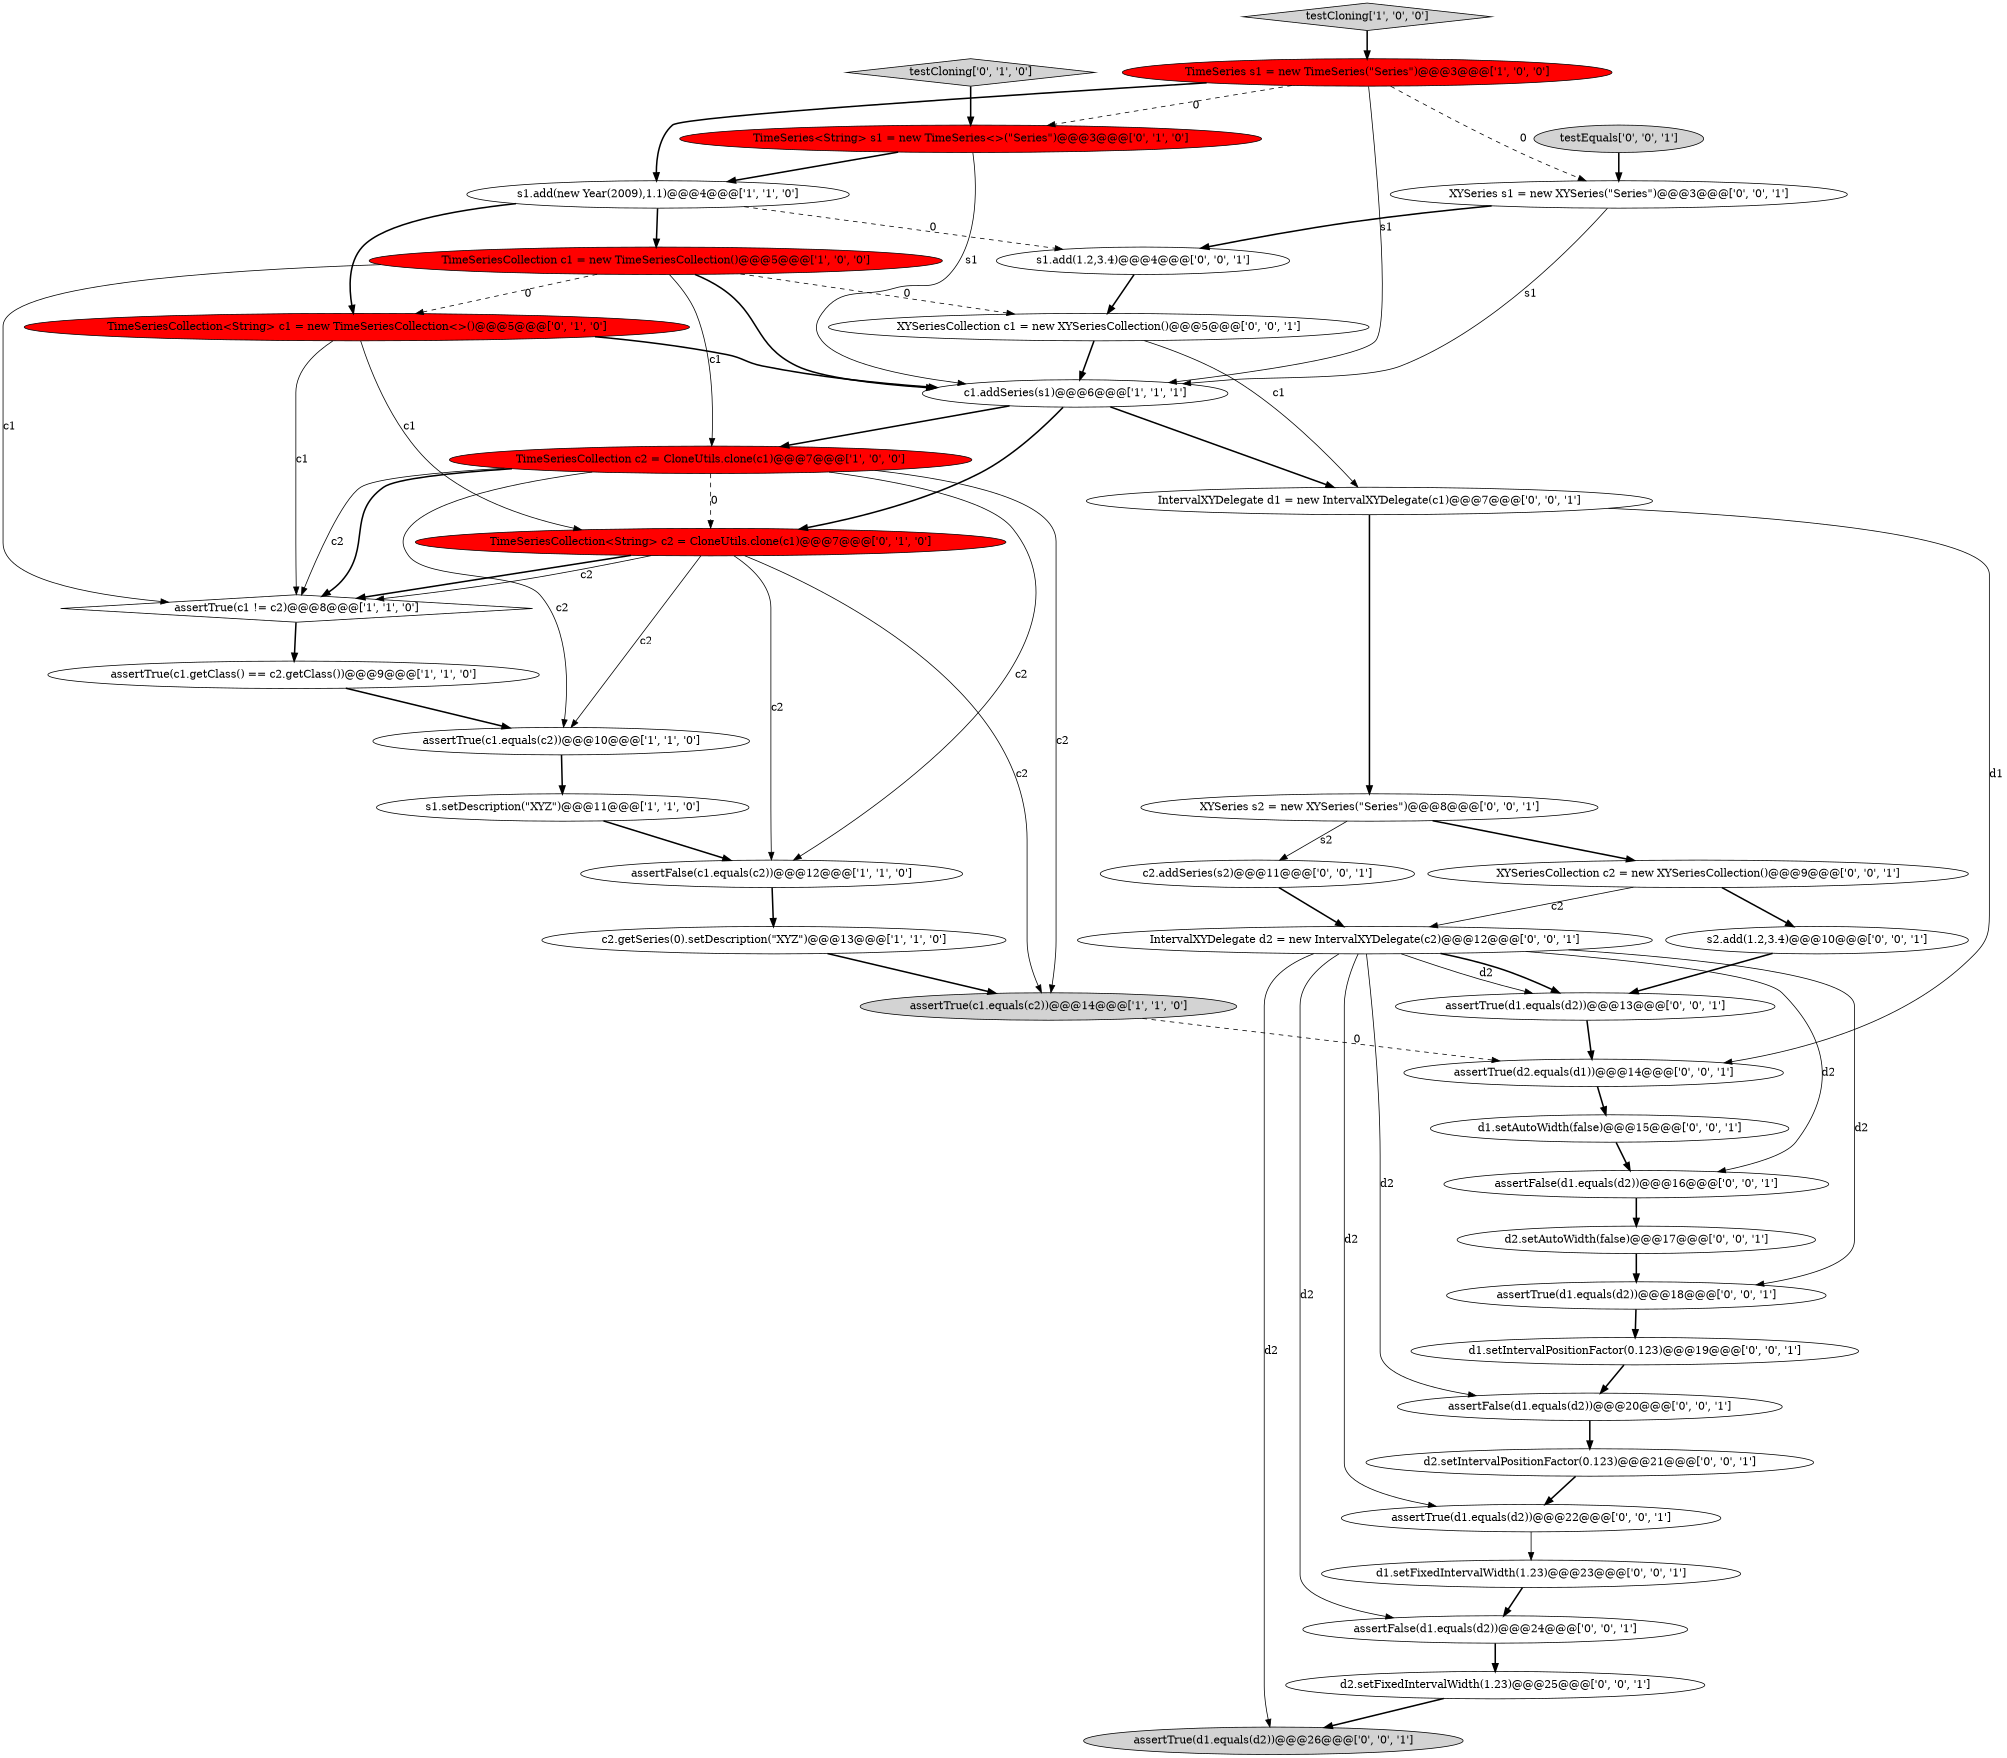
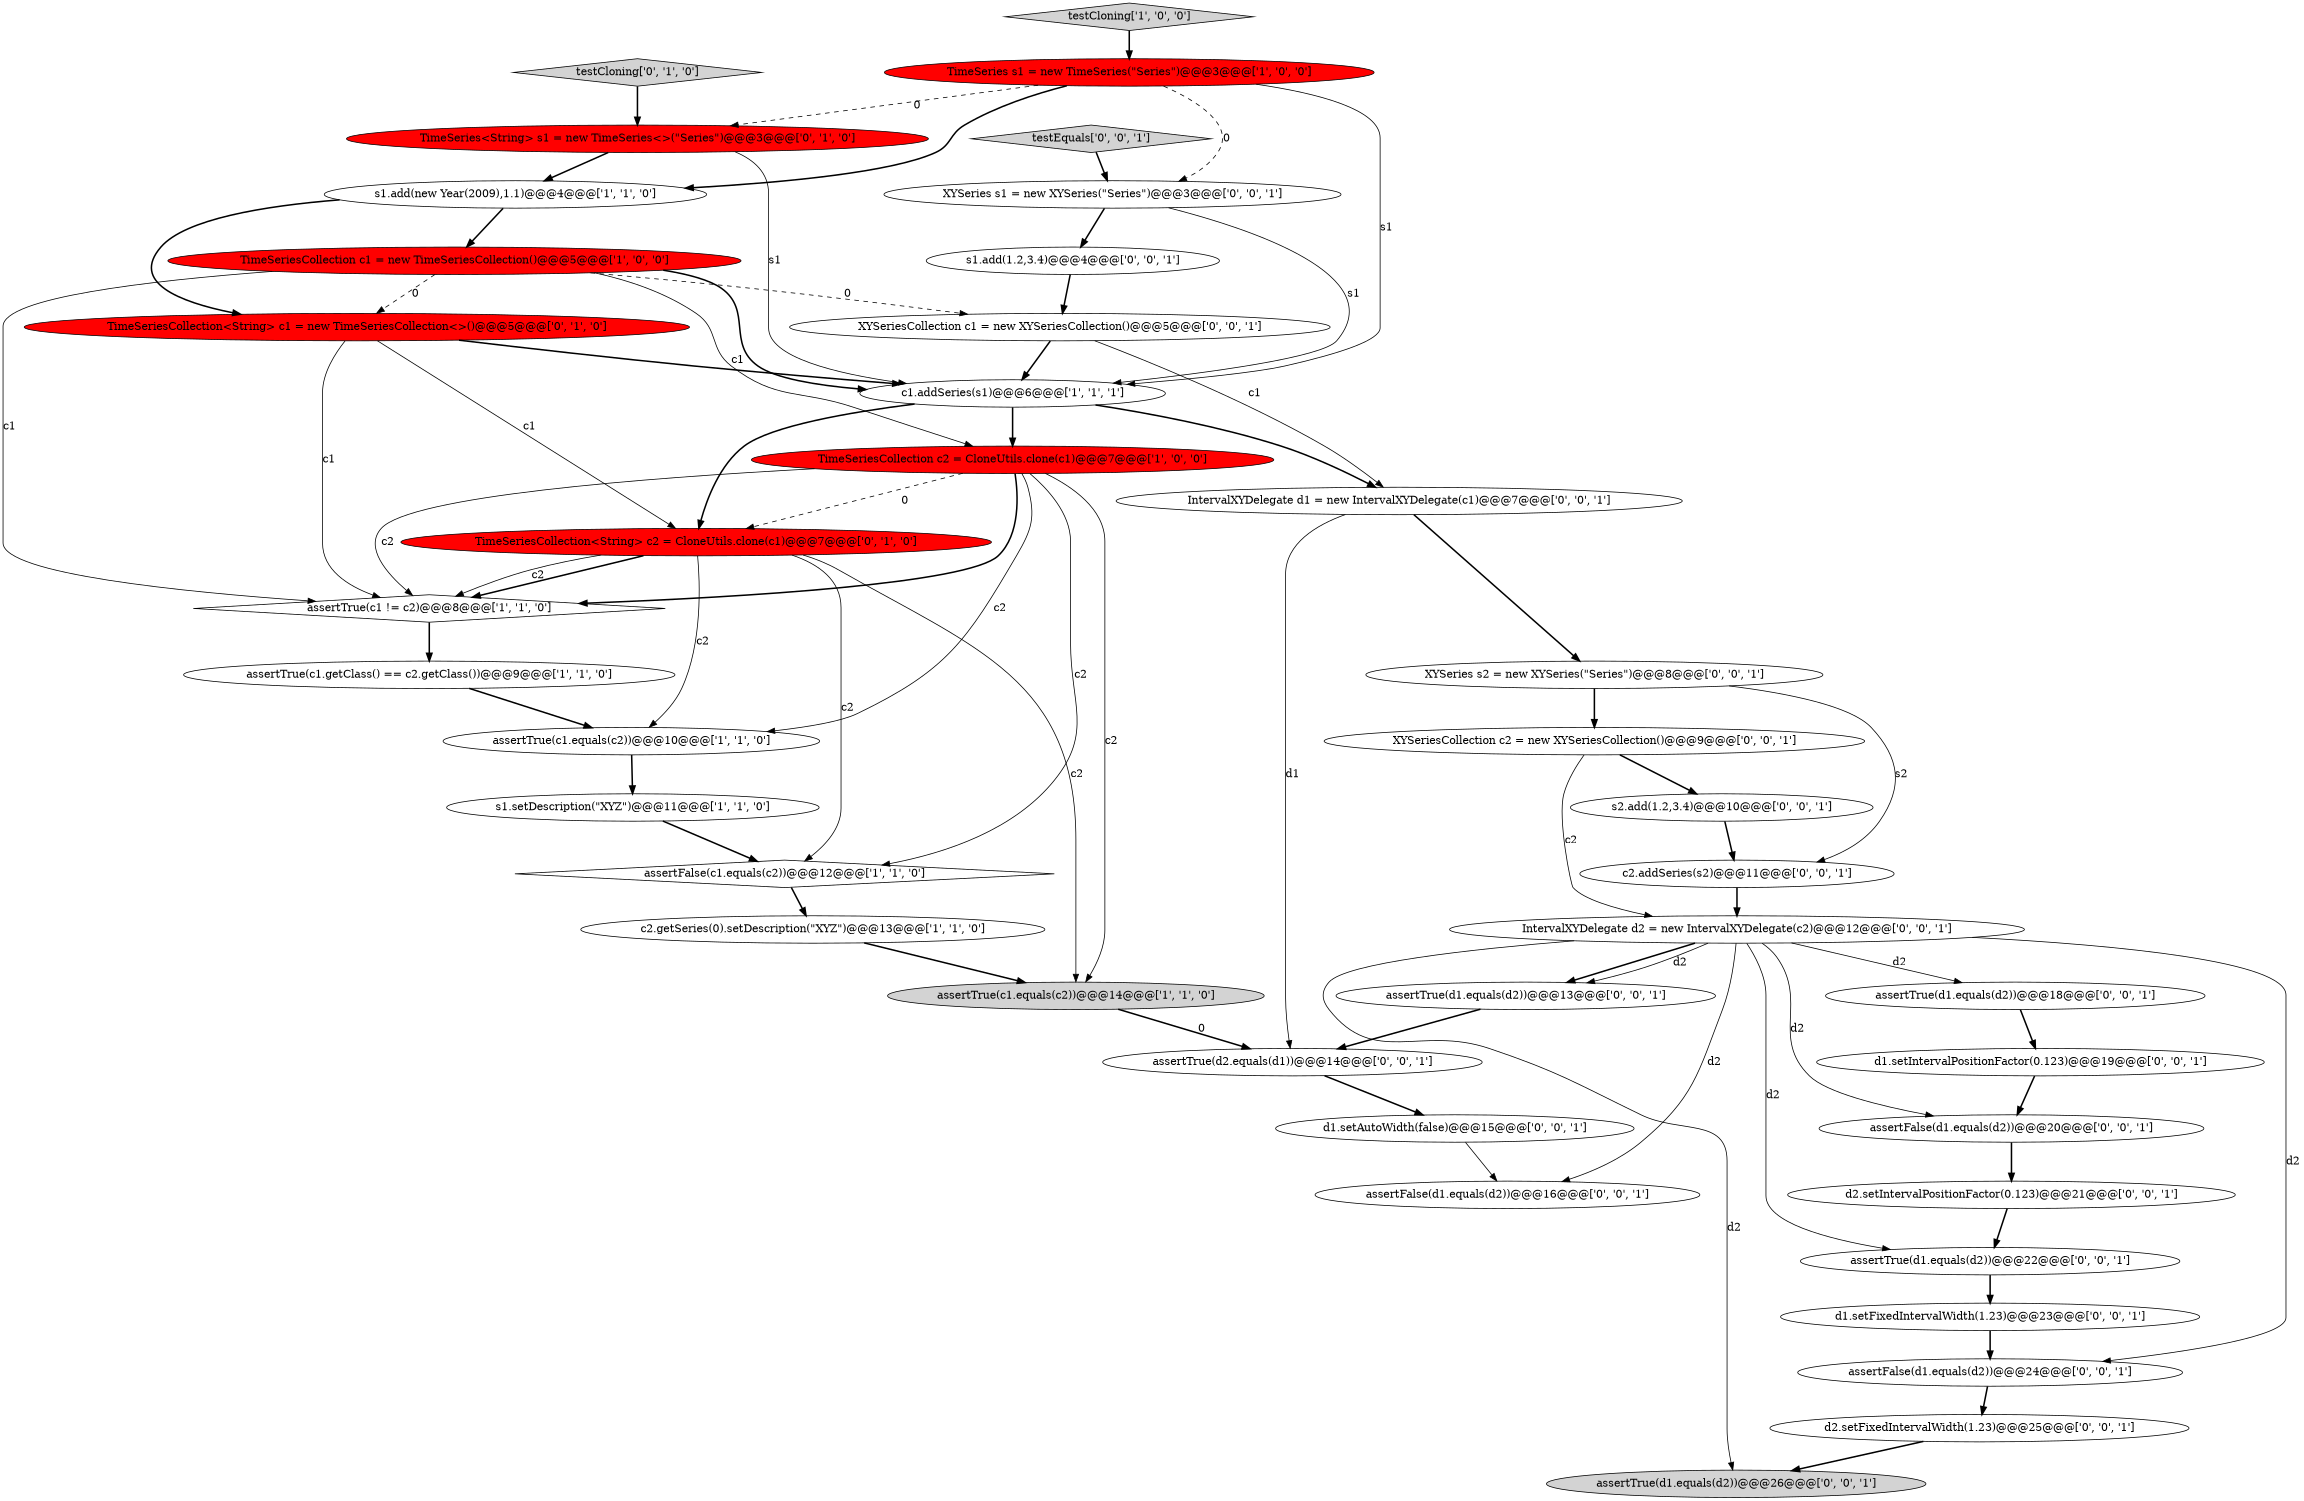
(1619, 139) -> (1091, 139)
(900, 227) -> none
(772, 874) -> (785, 874)
(1695, 975) -> (1728, 837)
(1317, 1039) -> (1180, 1028)
(1621, 1153) -> (1479, 1159)
(1636, 1240) -> none
(1531, 1542) -> (1990, 1285)
